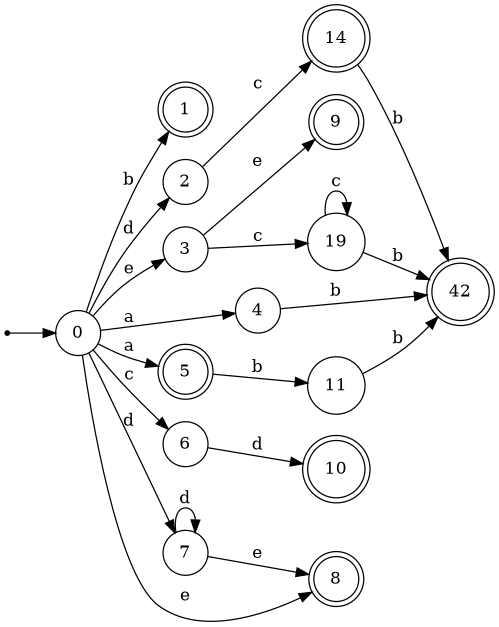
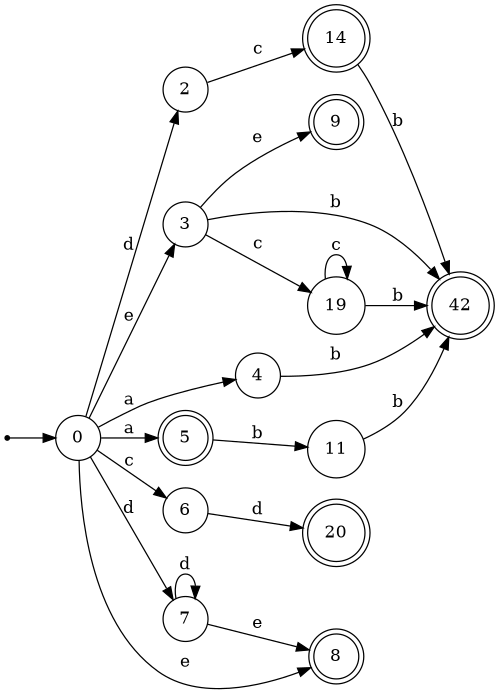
(186, 110) -> none
none -> (327, 214)
(336, 469) -> (336, 533)
